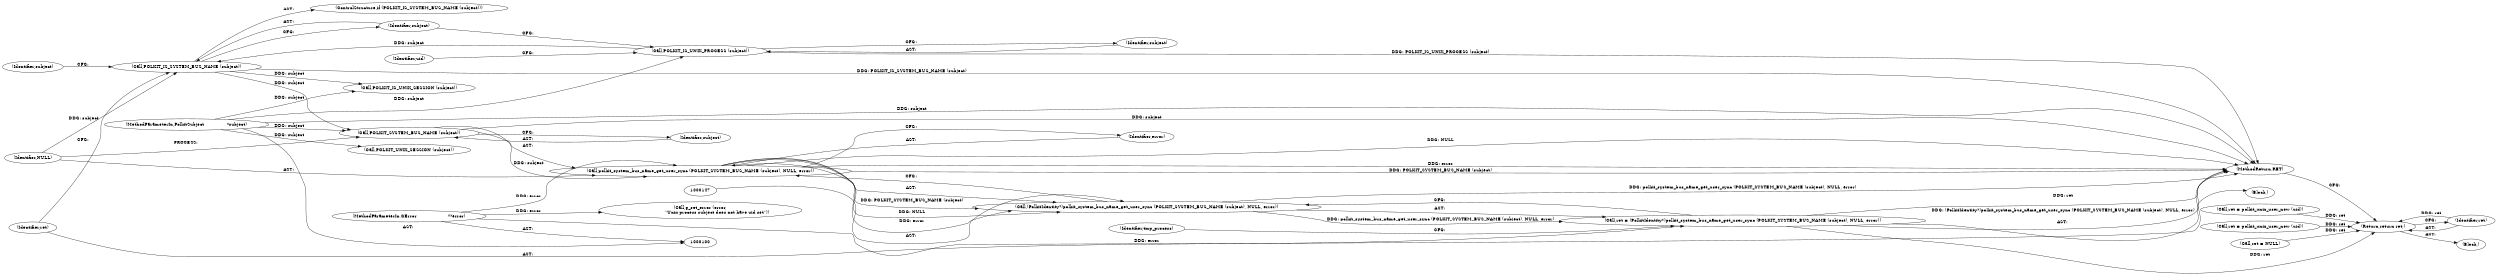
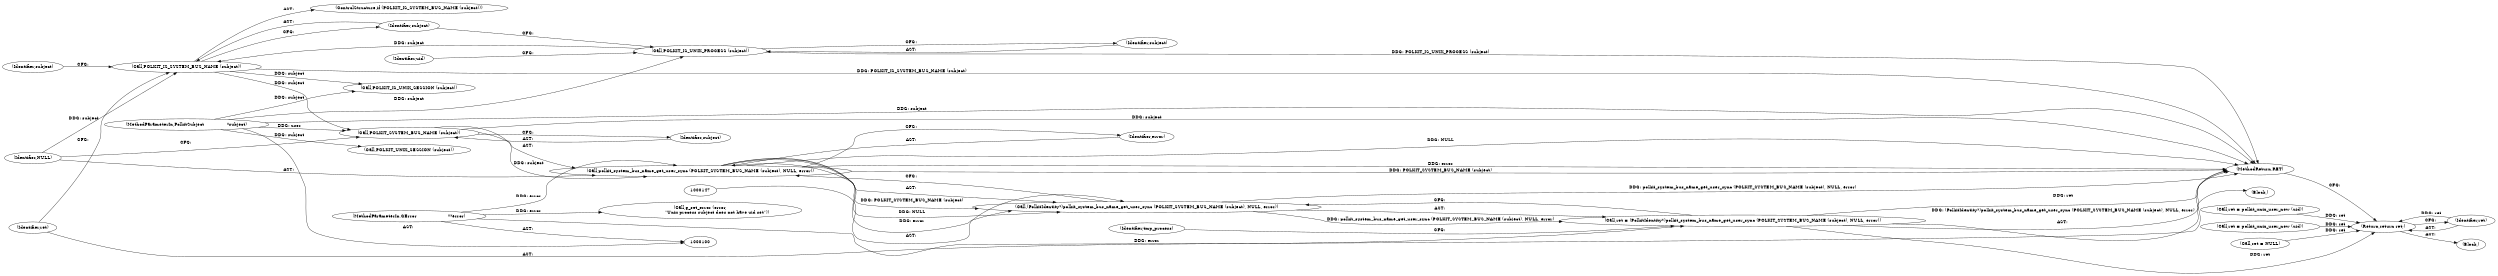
(289, 126) -> (289, 126)
(187, 143) -> (187, 143)
